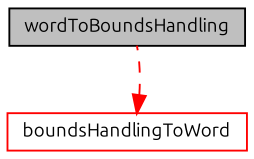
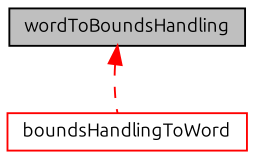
(140, 70) -> (115, 89)
